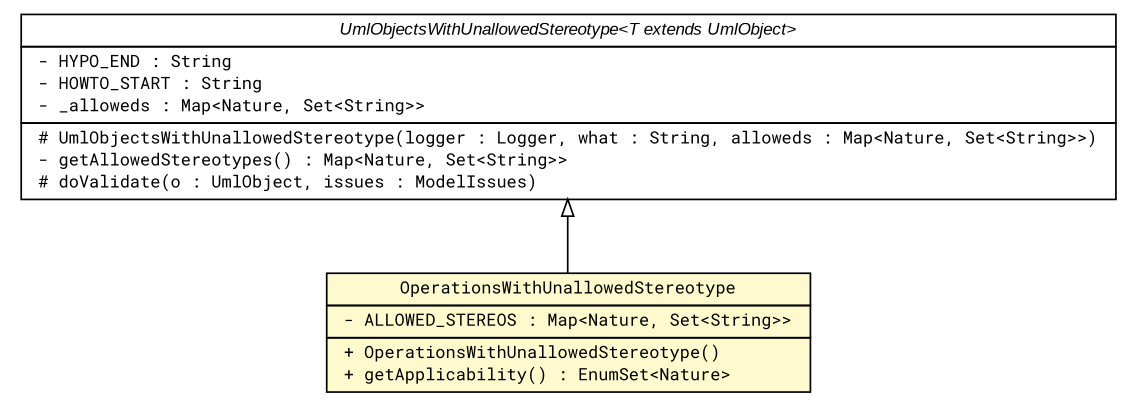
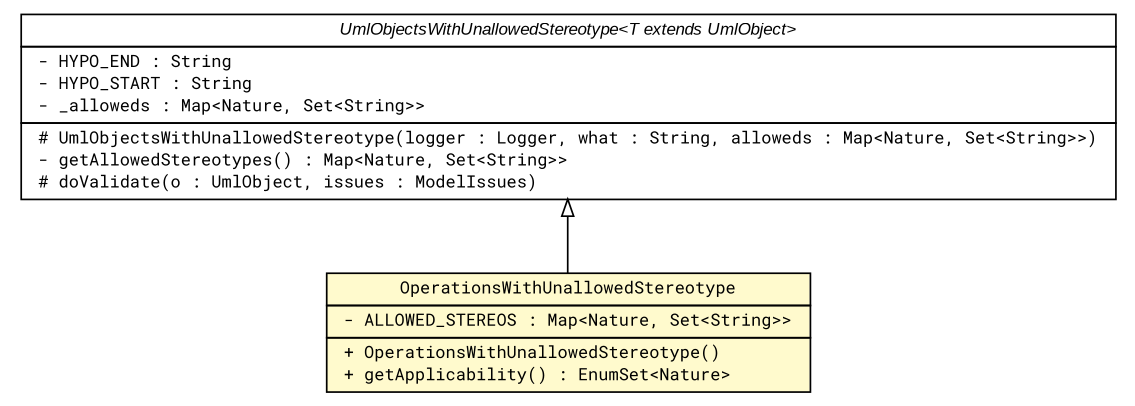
(151, 84) -> (146, 84)
